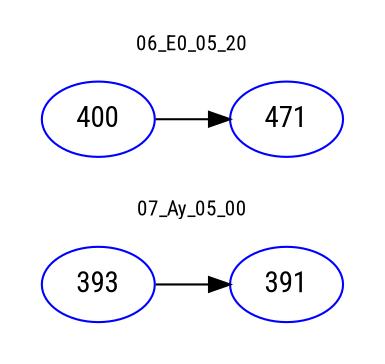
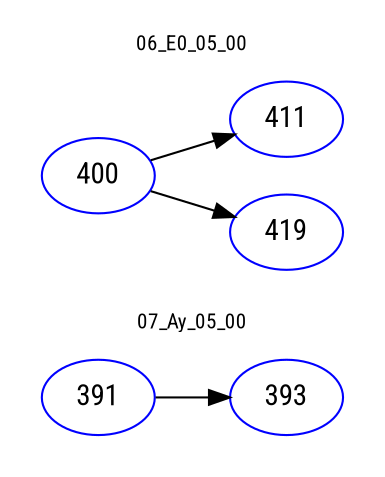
(192, 45) -> (192, 45)
(287, 119) -> (287, 119)
none -> (287, 232)
(182, 284) -> (182, 397)
